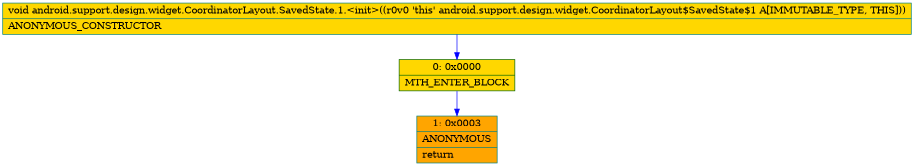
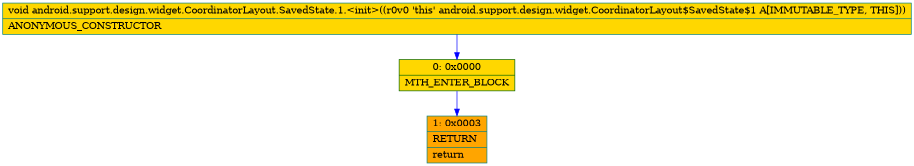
(457, 139) -> (455, 139)
